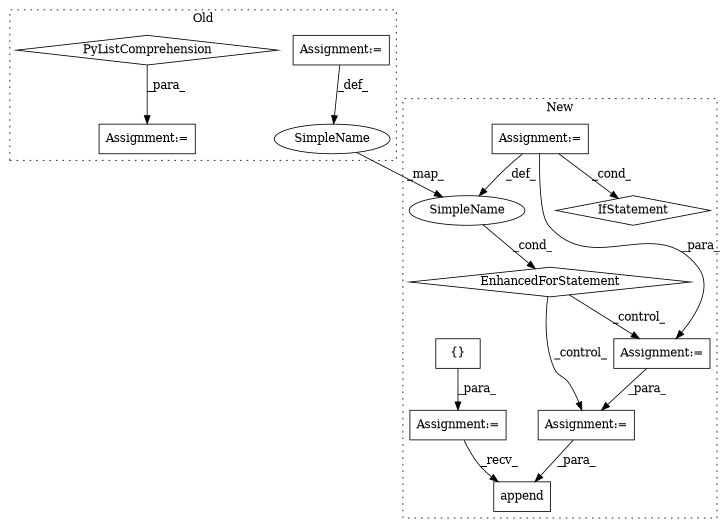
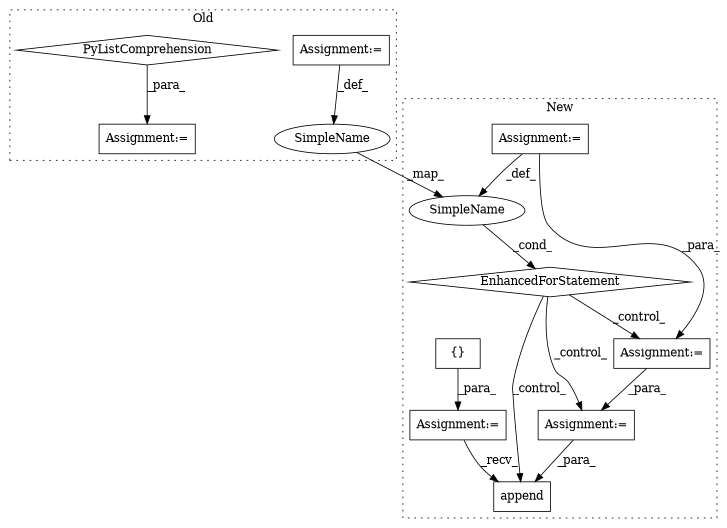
(633, 210) -> none
none -> (513, 382)
